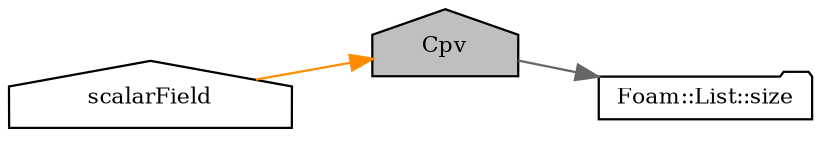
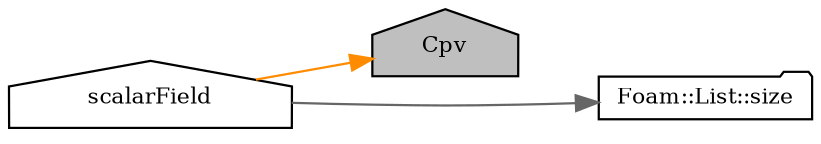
(547, 66) -> (434, 105)
